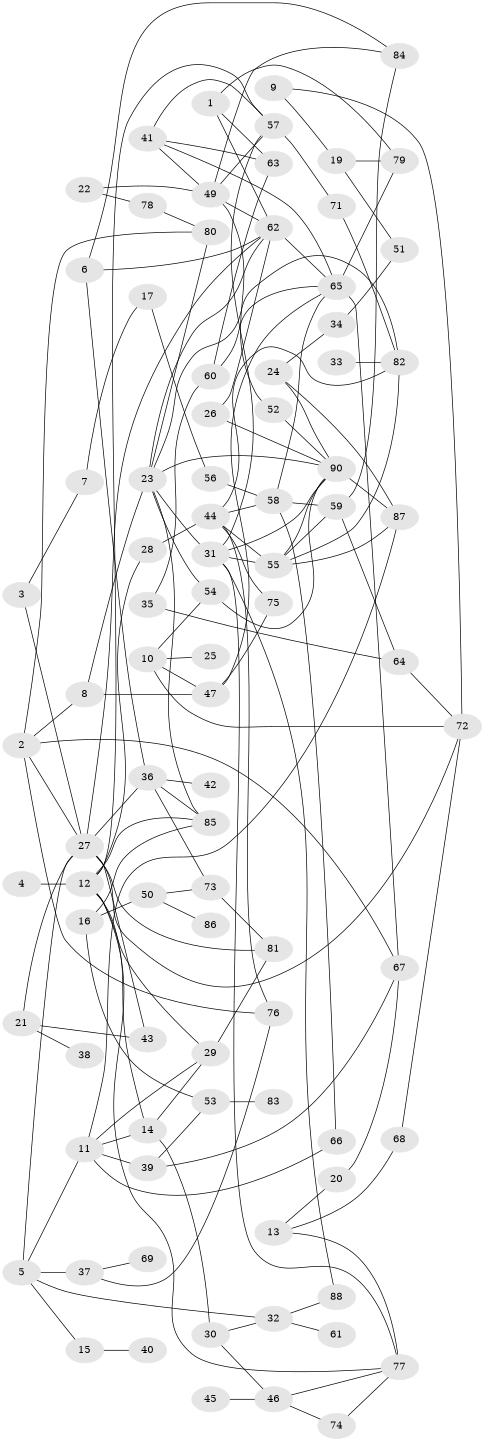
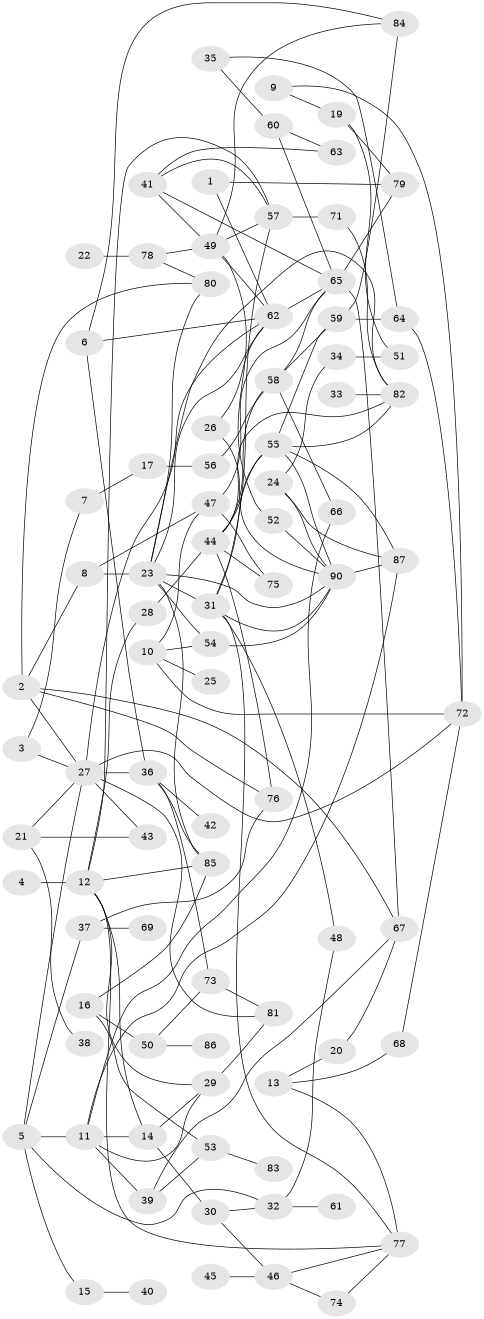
(242, 134) -> none
(148, 186) -> (179, 251)
(337, 1297) -> (337, 939)
